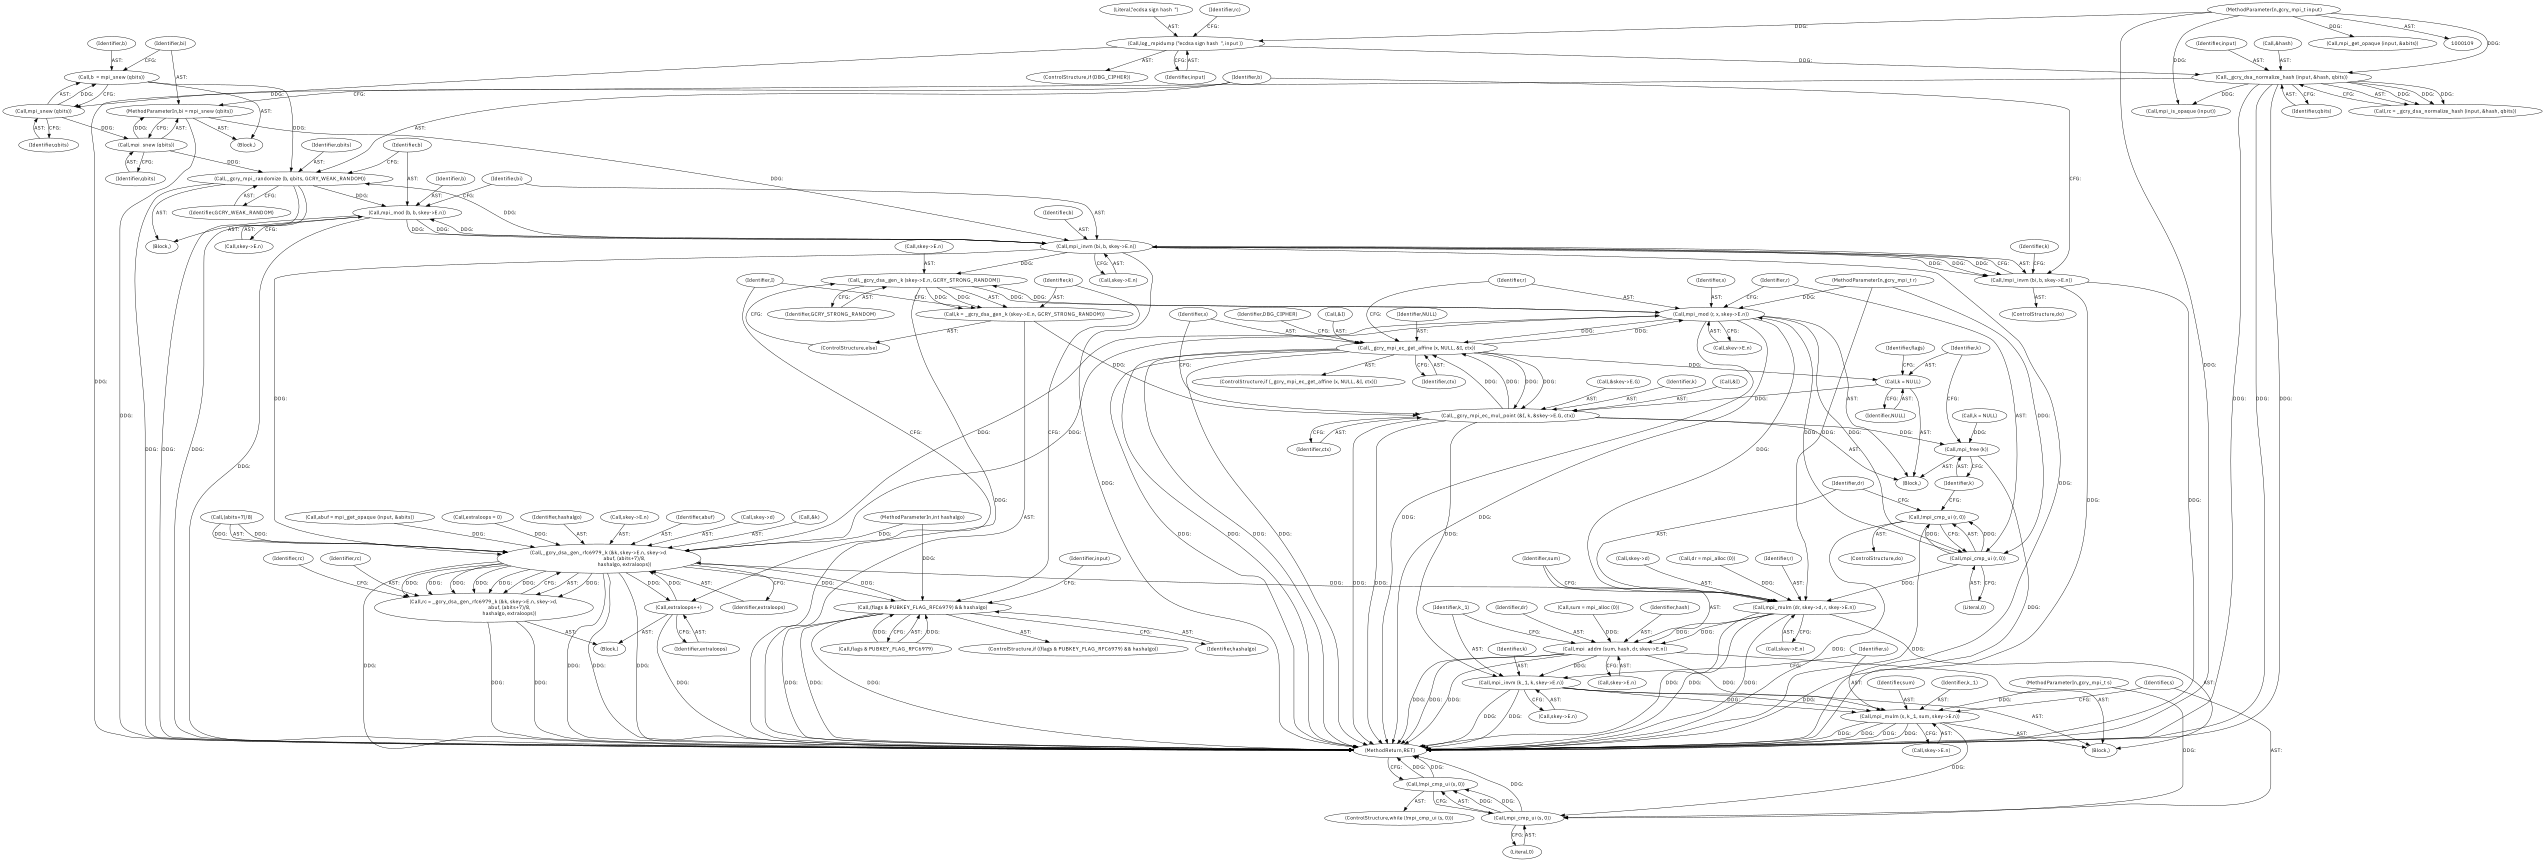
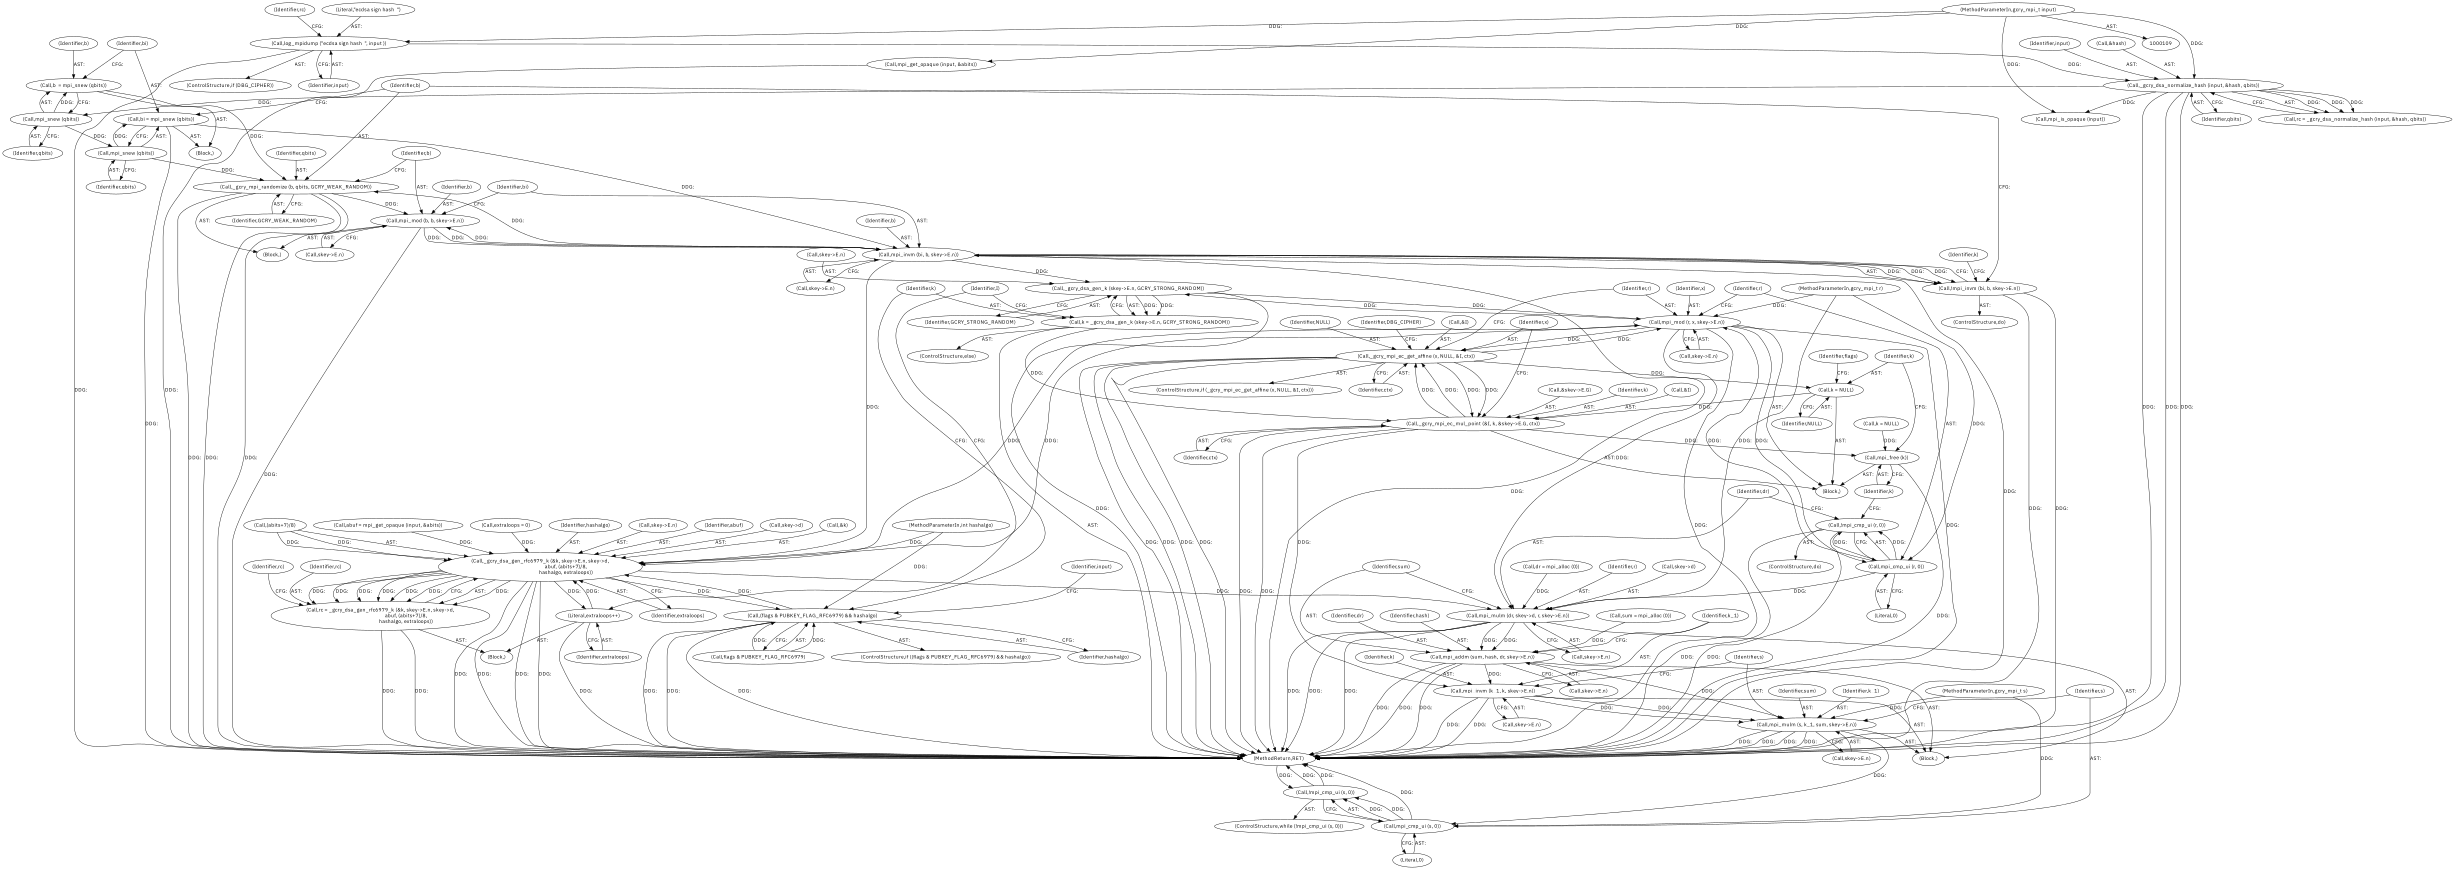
(180, 111) -> (161, 119)
(750, 309) -> (1112, 308)
(679, 608) -> (594, 616)
(2209, 660) -> (170, 630)
(1397, 767) -> (1286, 776)
